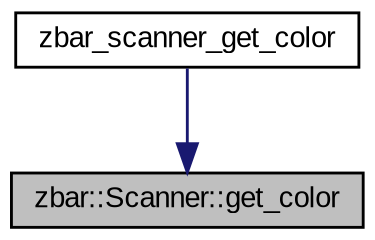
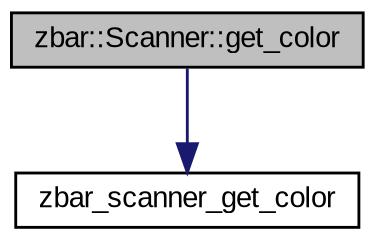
(187, 106) -> (187, 106)
